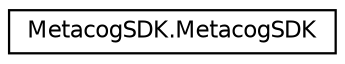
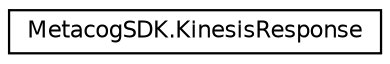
(172, 32) -> (195, 32)
